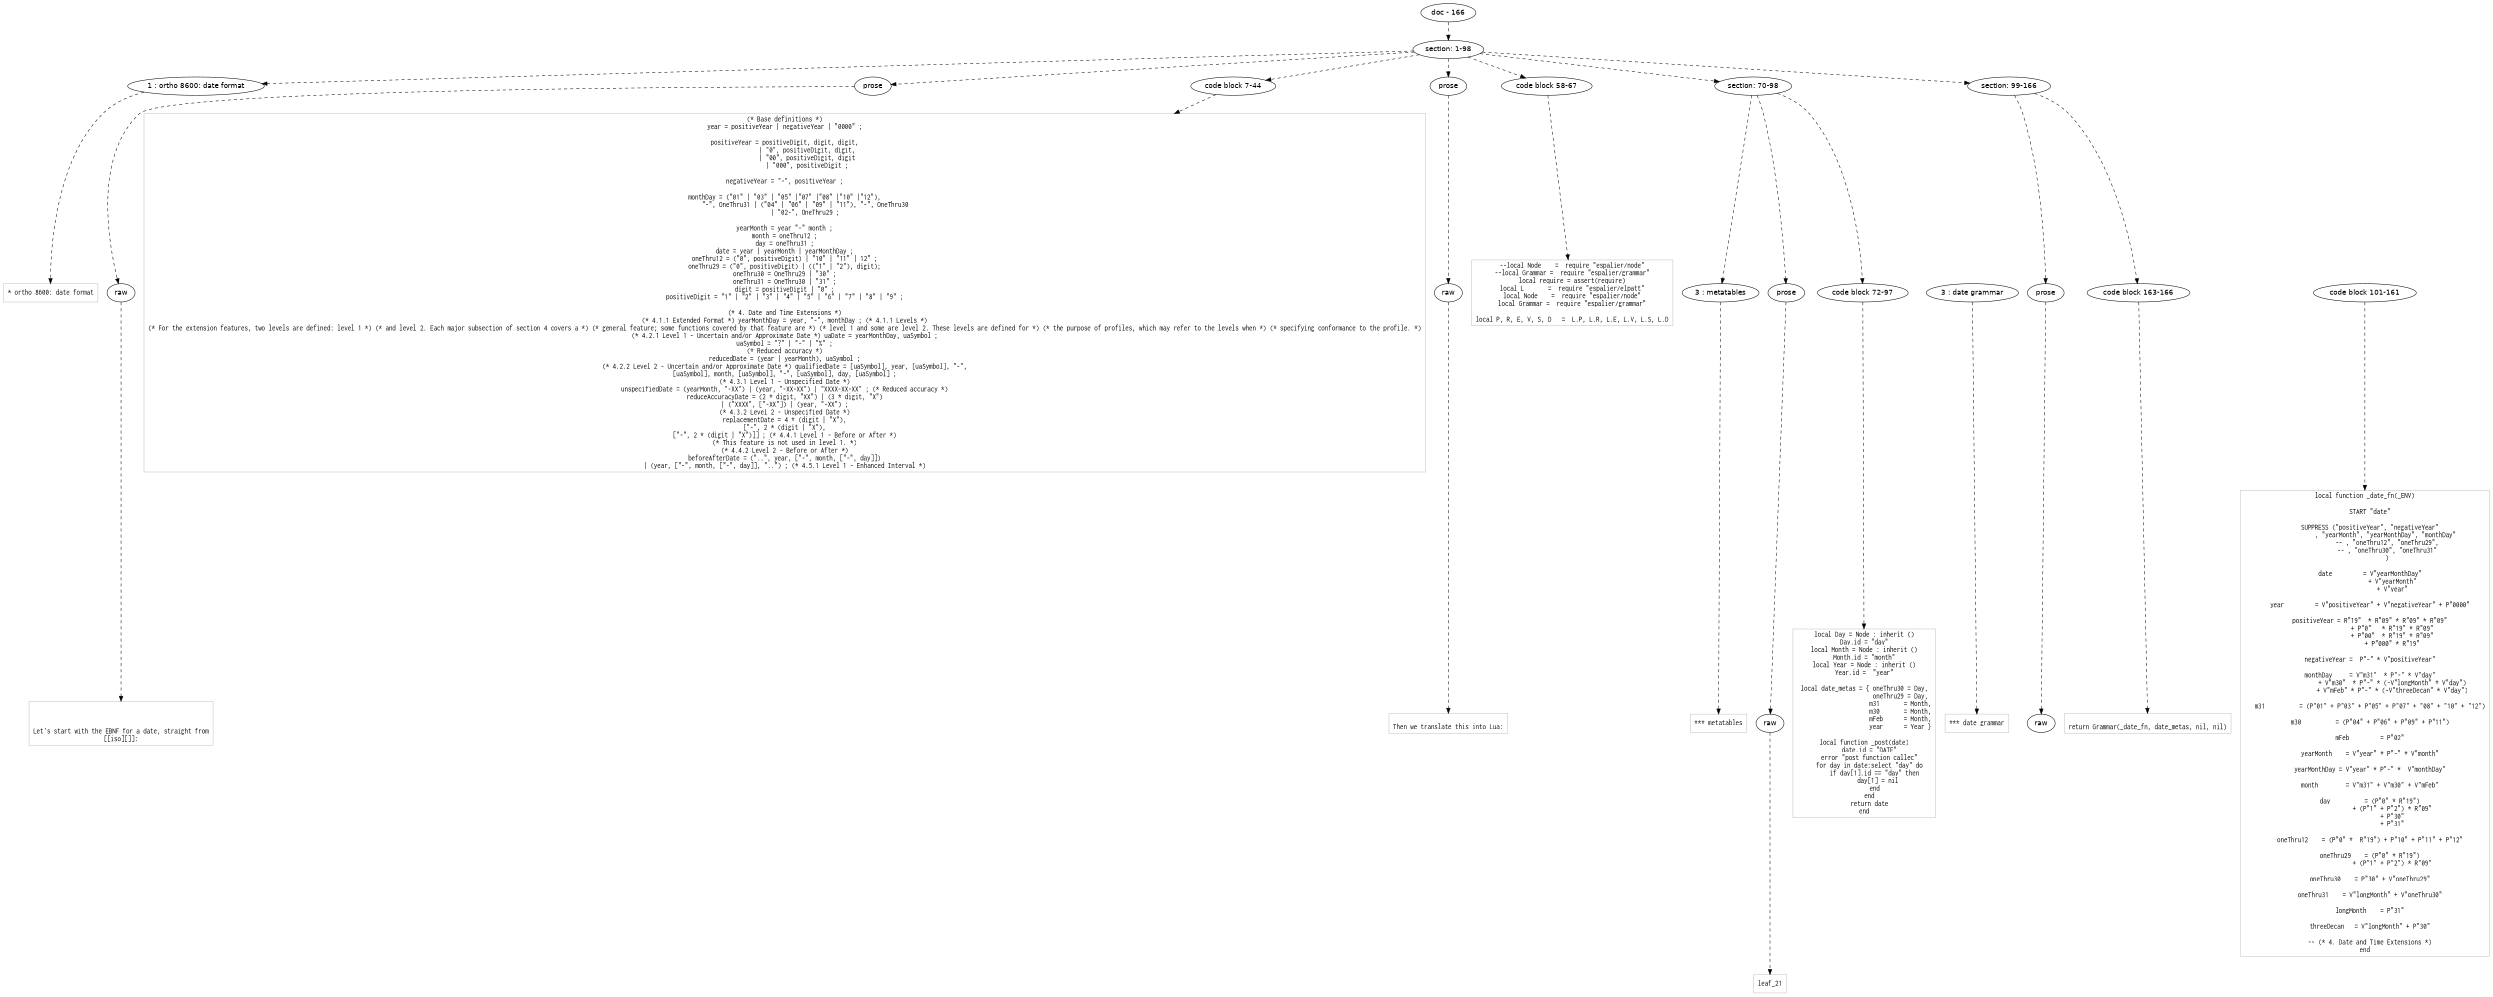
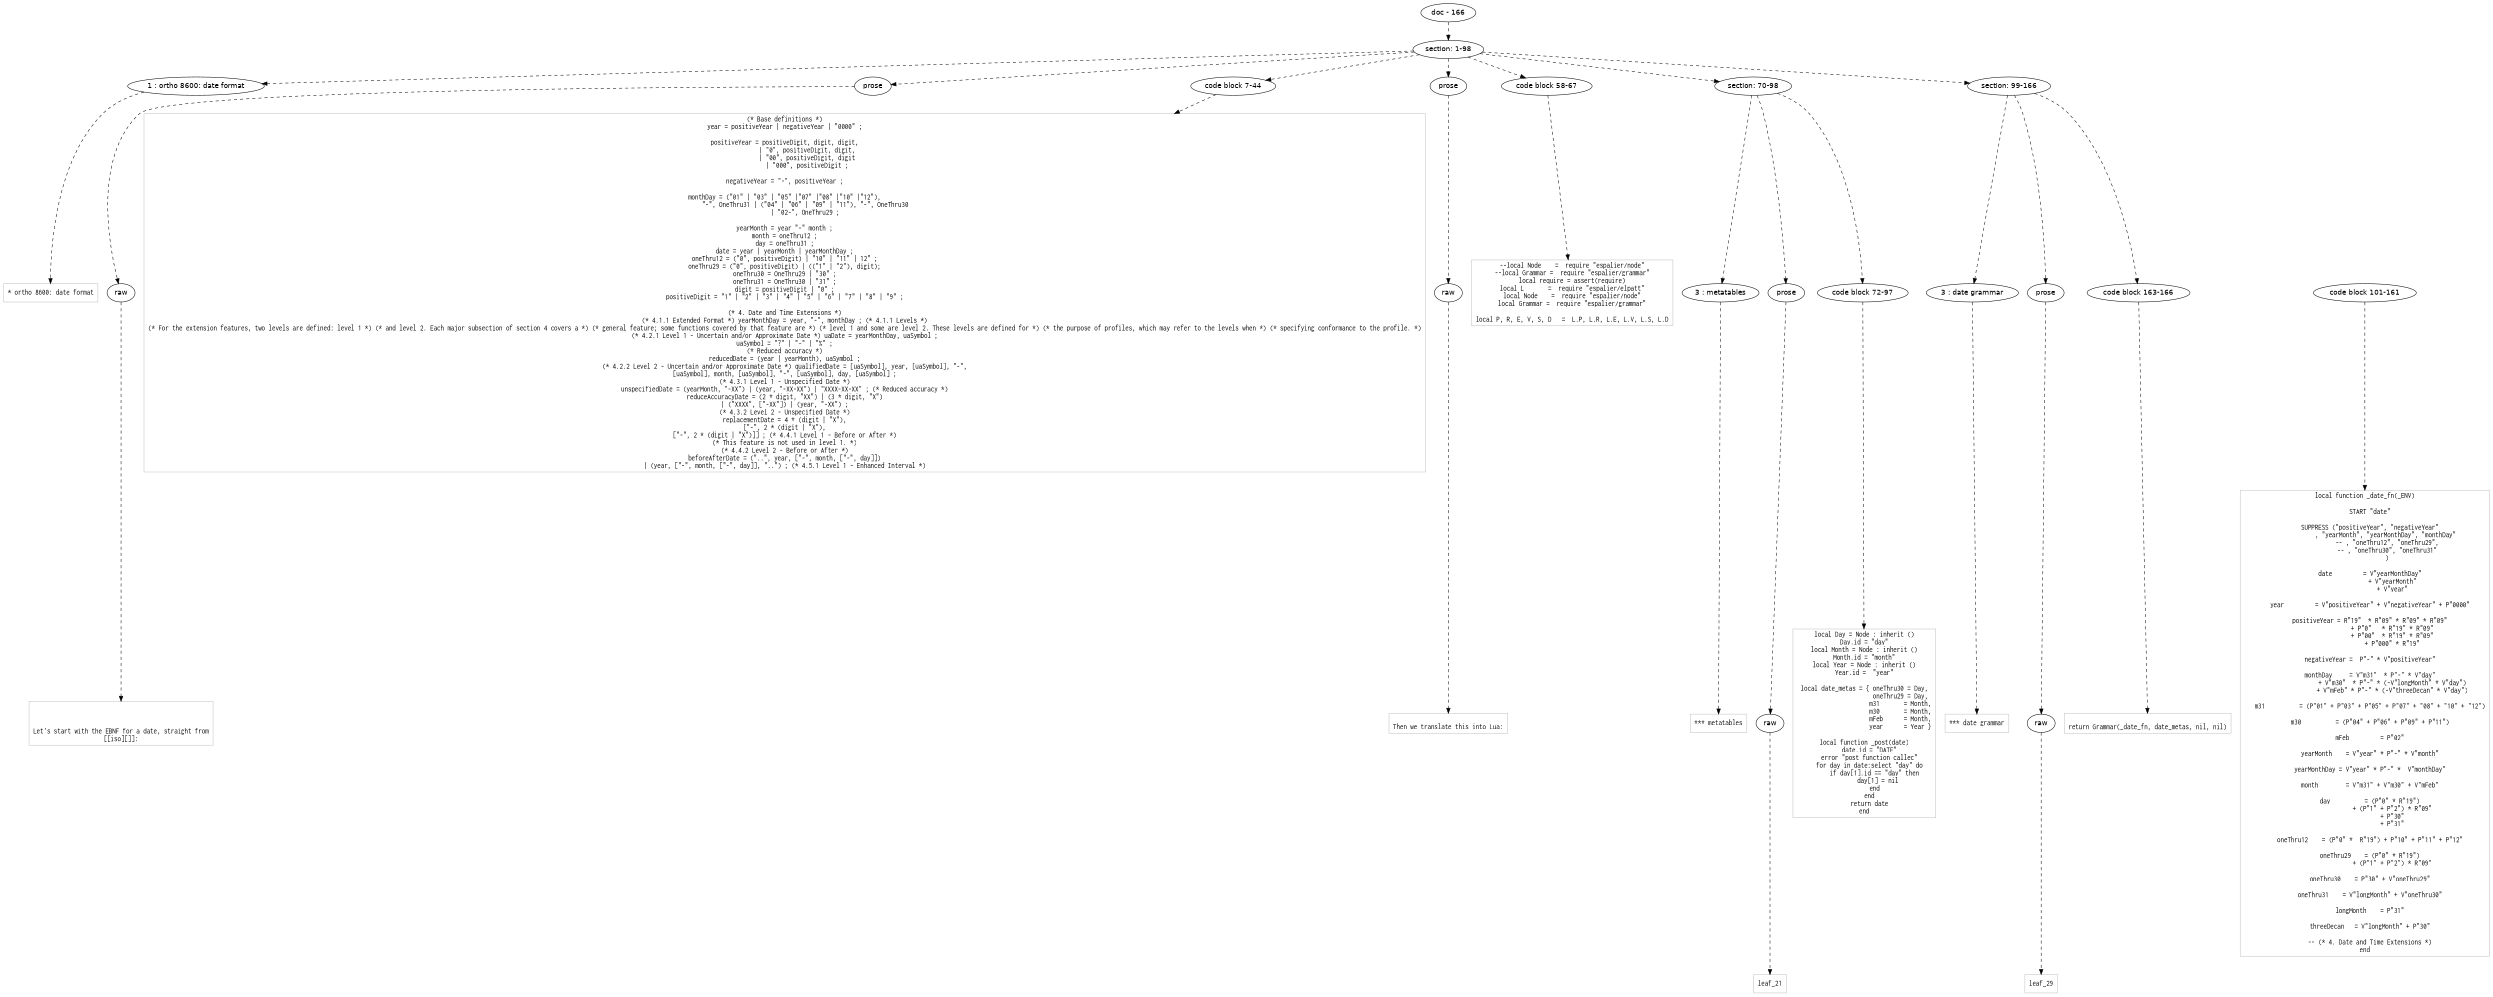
none -> (1991, 187)
none -> (2041, 984)
